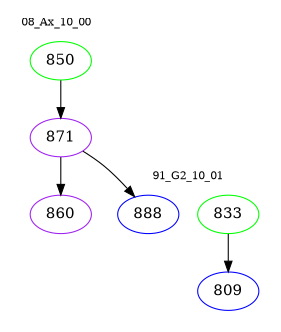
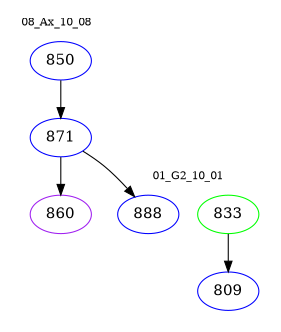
(57, 23) -> (57, 23)
(61, 61) -> (61, 61)
(61, 138) -> (61, 138)
(188, 177) -> (188, 177)
